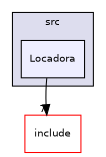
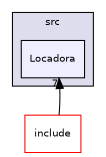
(46, 93) -> (60, 102)
